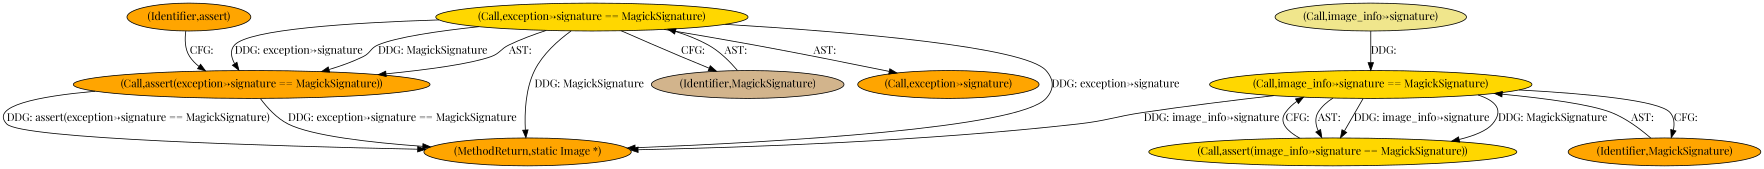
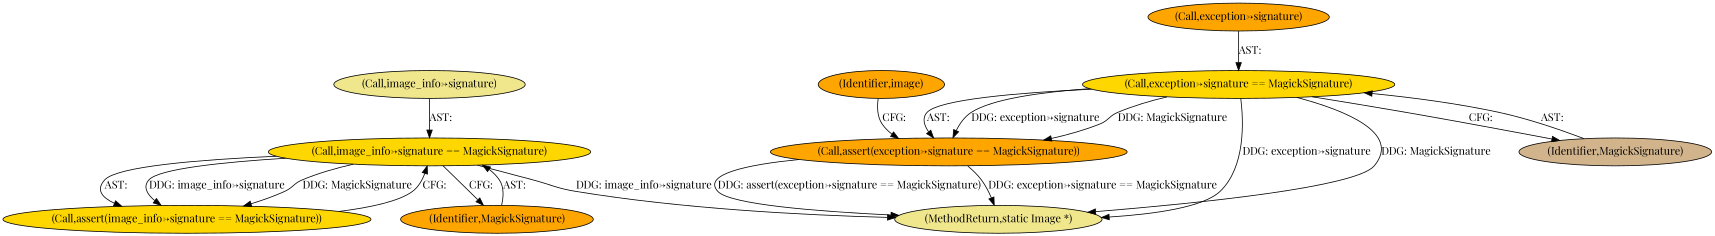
(189, 17) -> (881, 84)
(777, 49) -> (1239, 47)
(1385, 51) -> (443, 118)
(528, 152) -> (998, 219)
